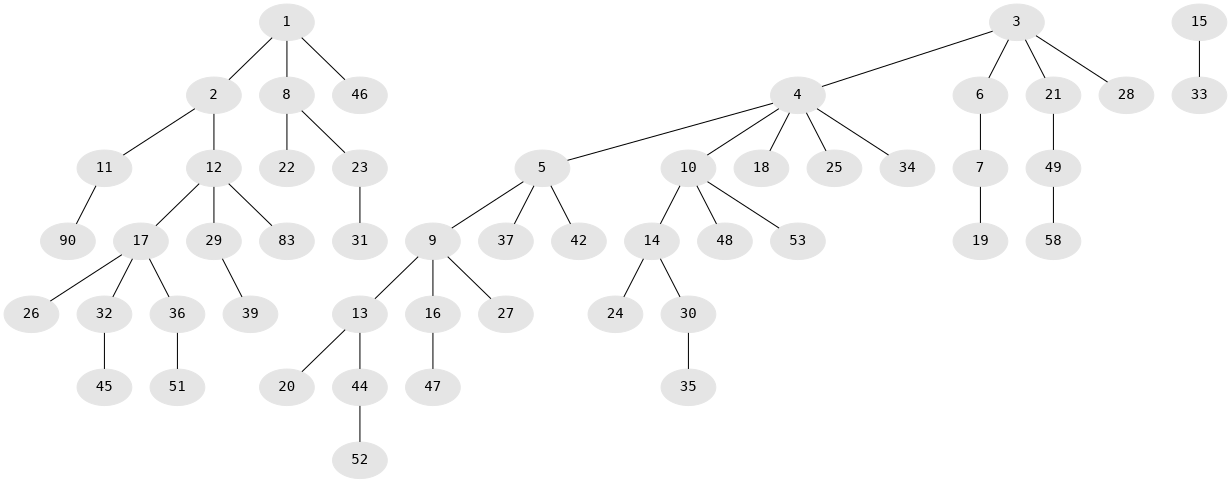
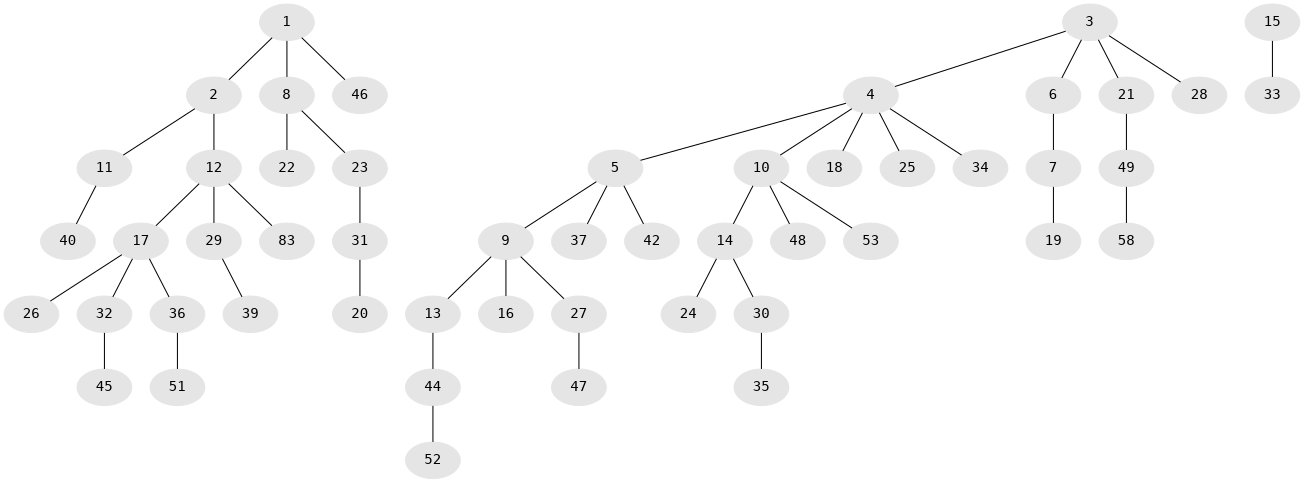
(68, 241) -> (68, 241)
(324, 351) -> (360, 278)
(433, 351) -> (579, 351)
